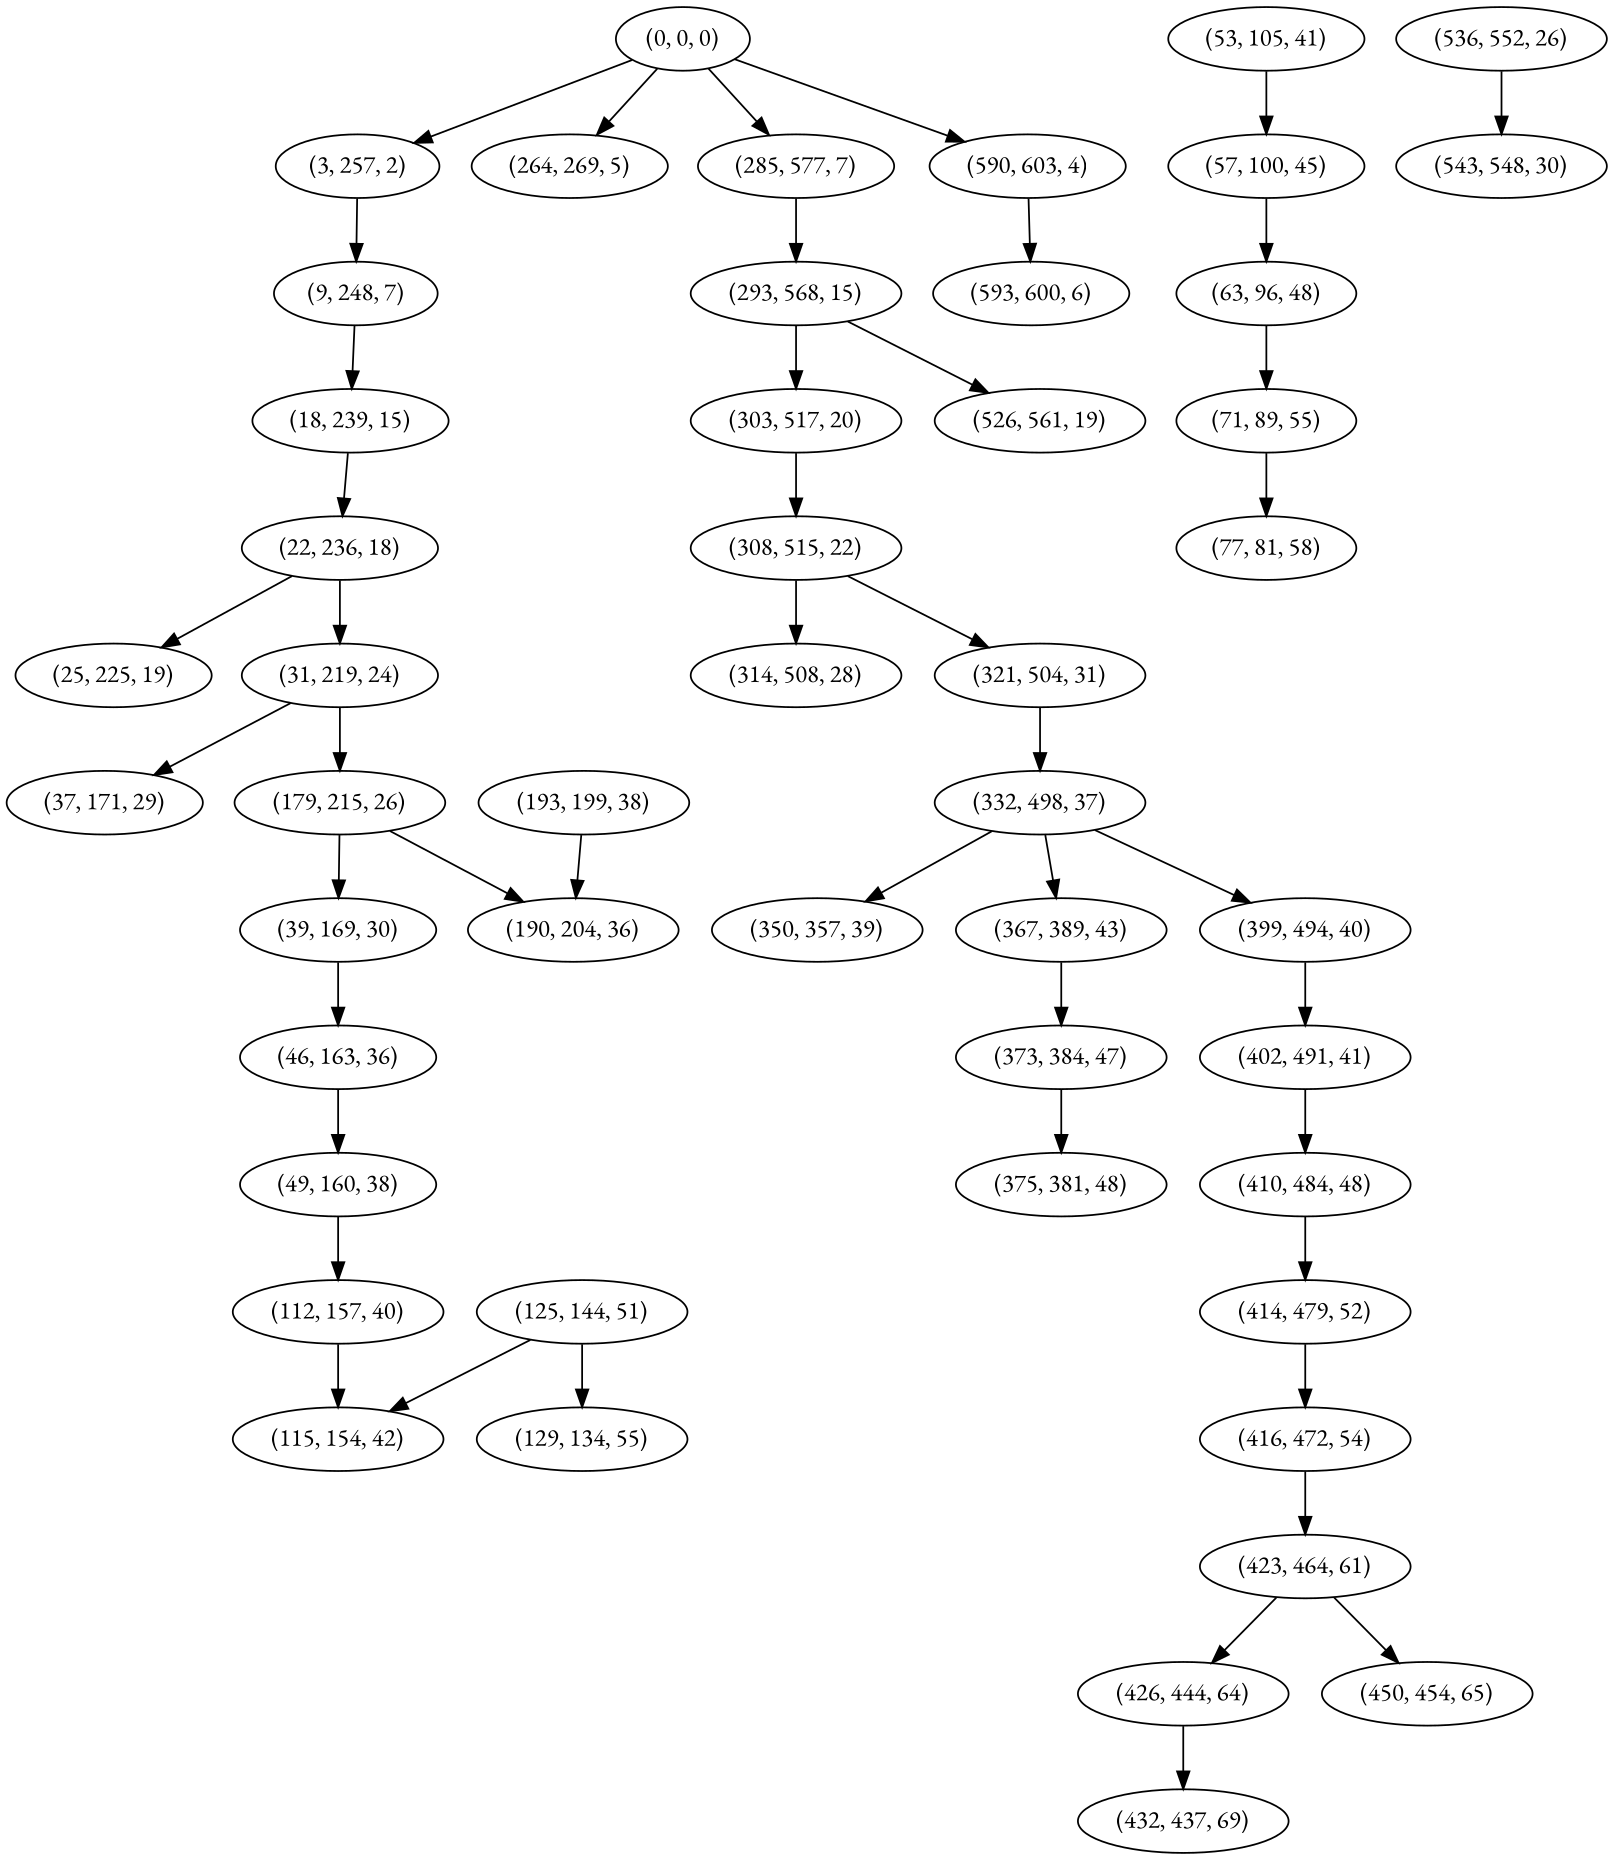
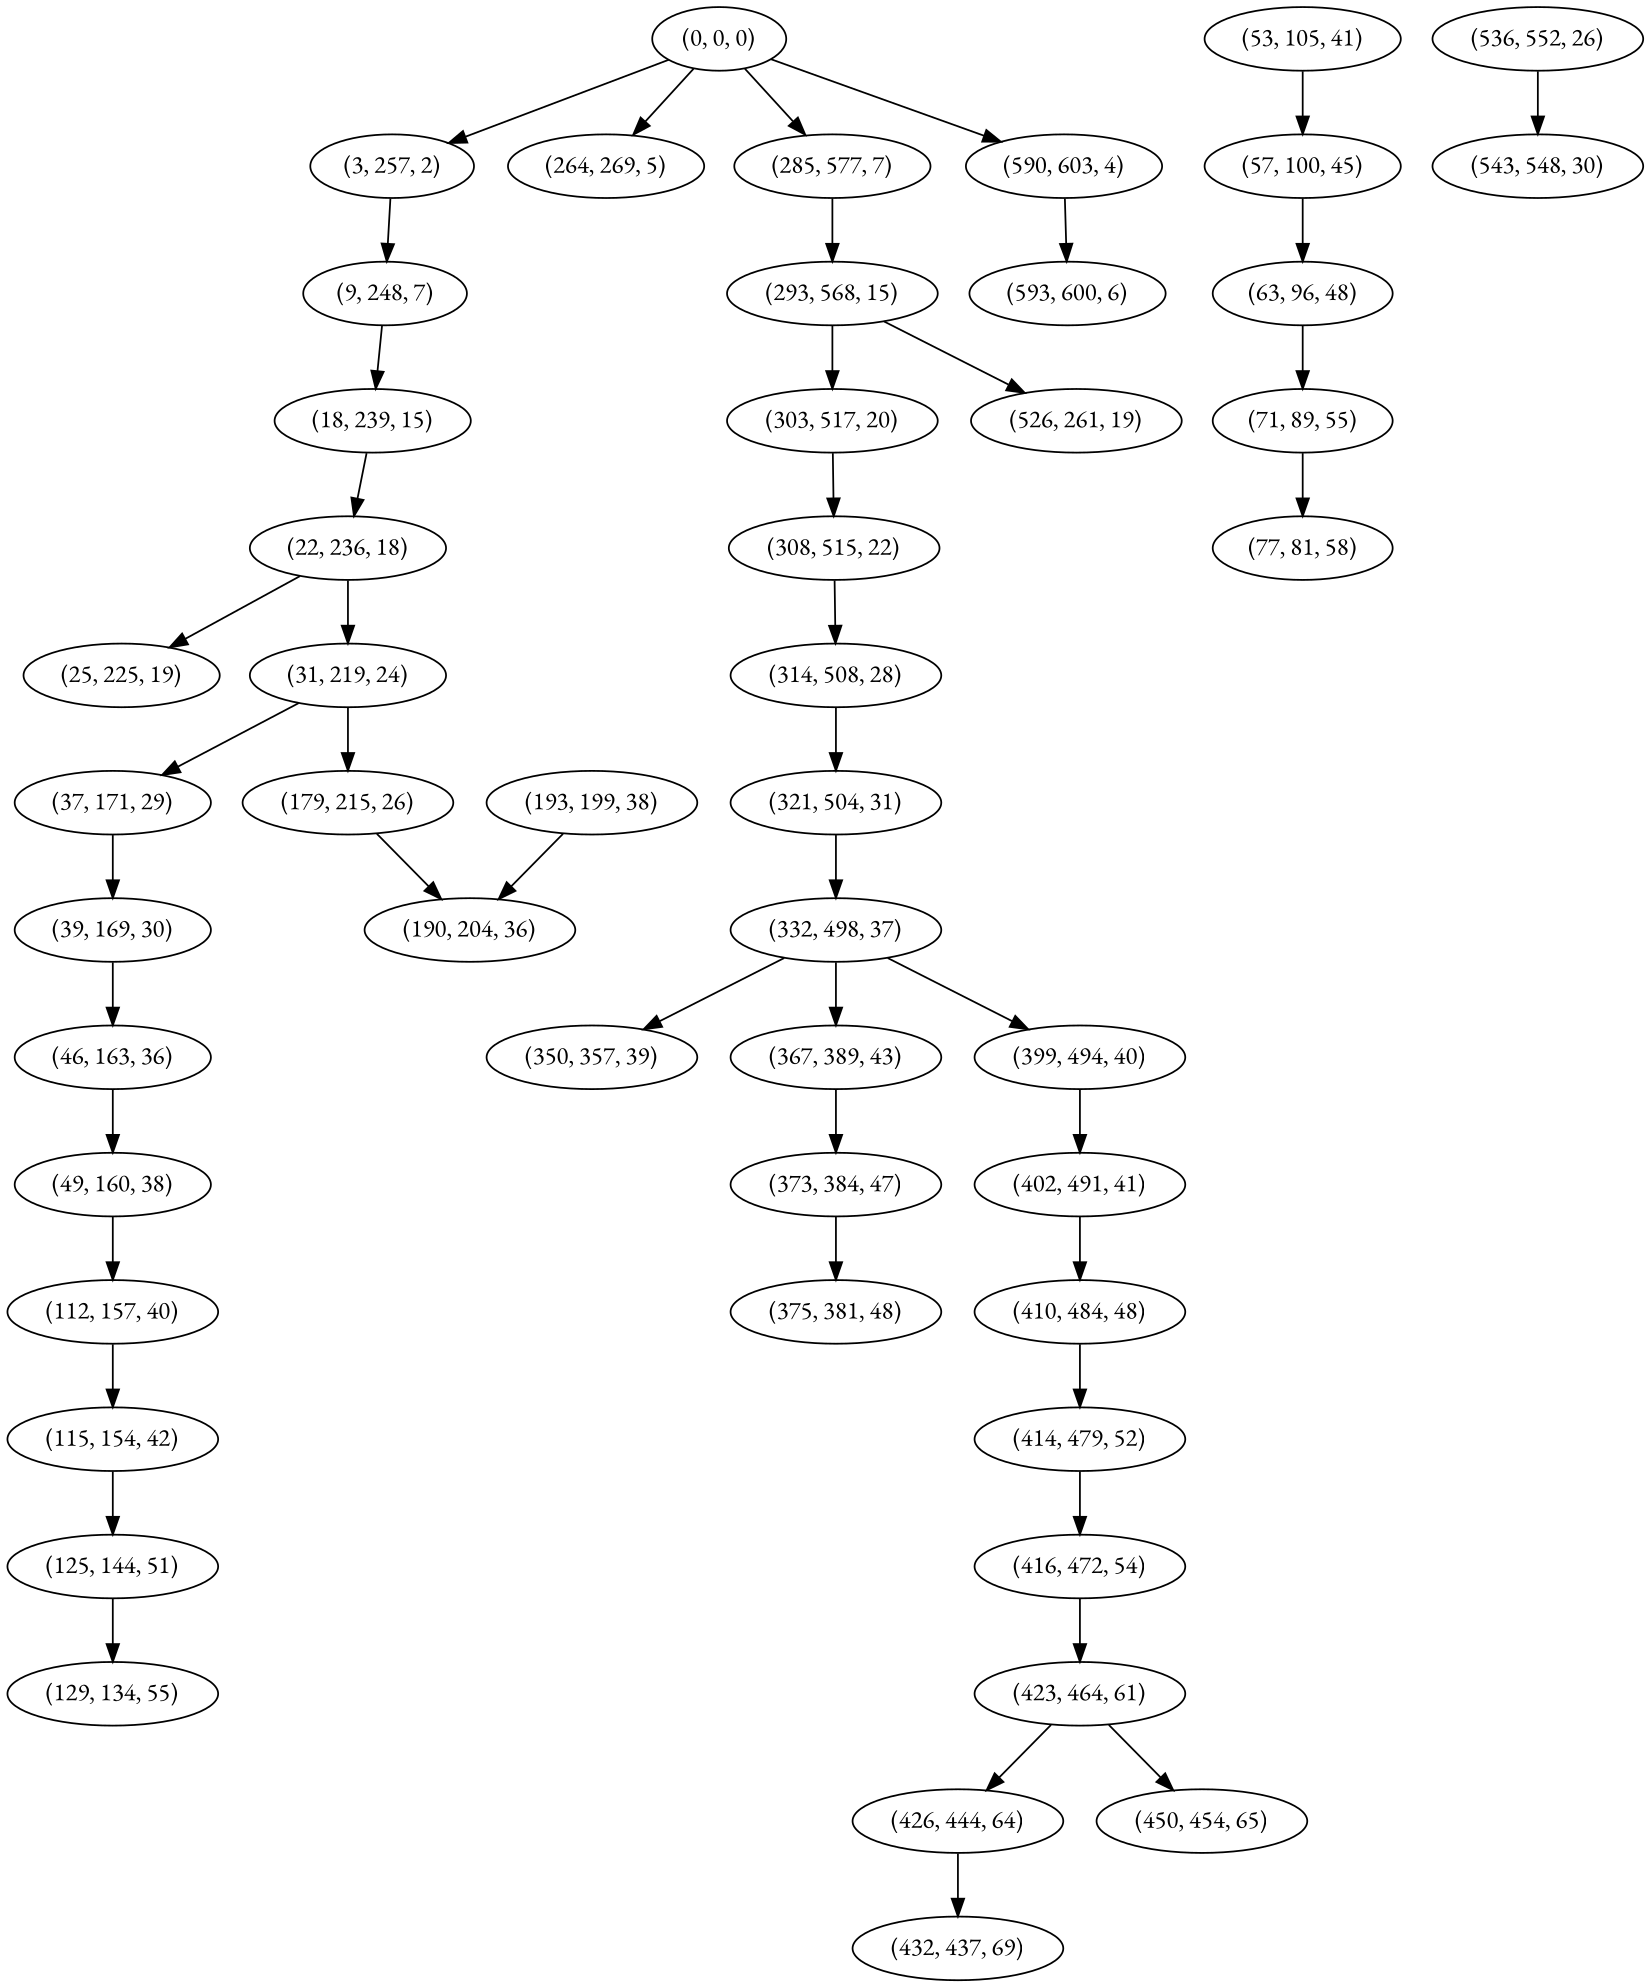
(1040, 421) -> (1076, 421)
(910, 608) -> (836, 730)
(339, 858) -> (113, 858)
(468, 1371) -> (113, 1494)
